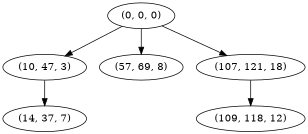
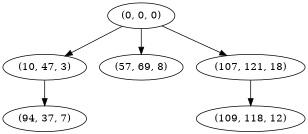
(45, 119) -> (45, 119)
